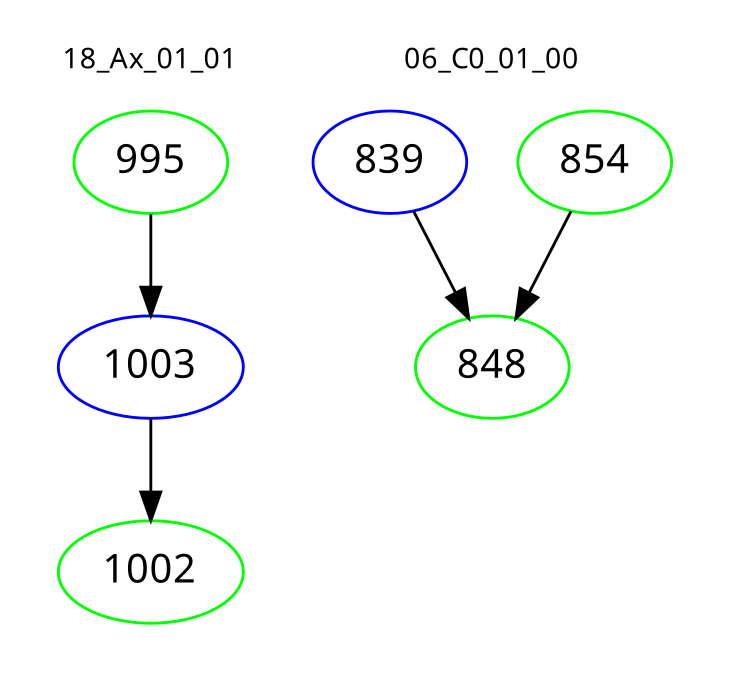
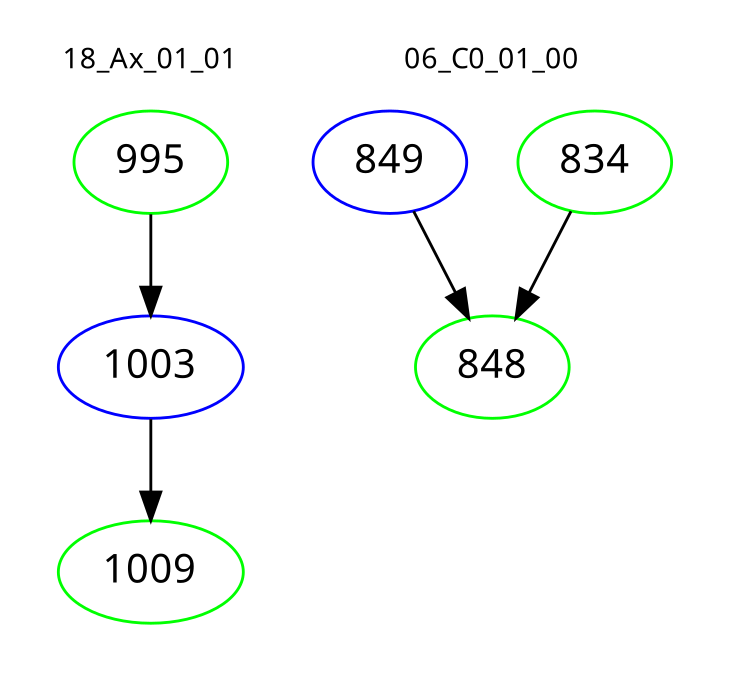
(390, 162) -> (390, 162)
(595, 162) -> (595, 162)
(151, 572) -> (151, 572)
